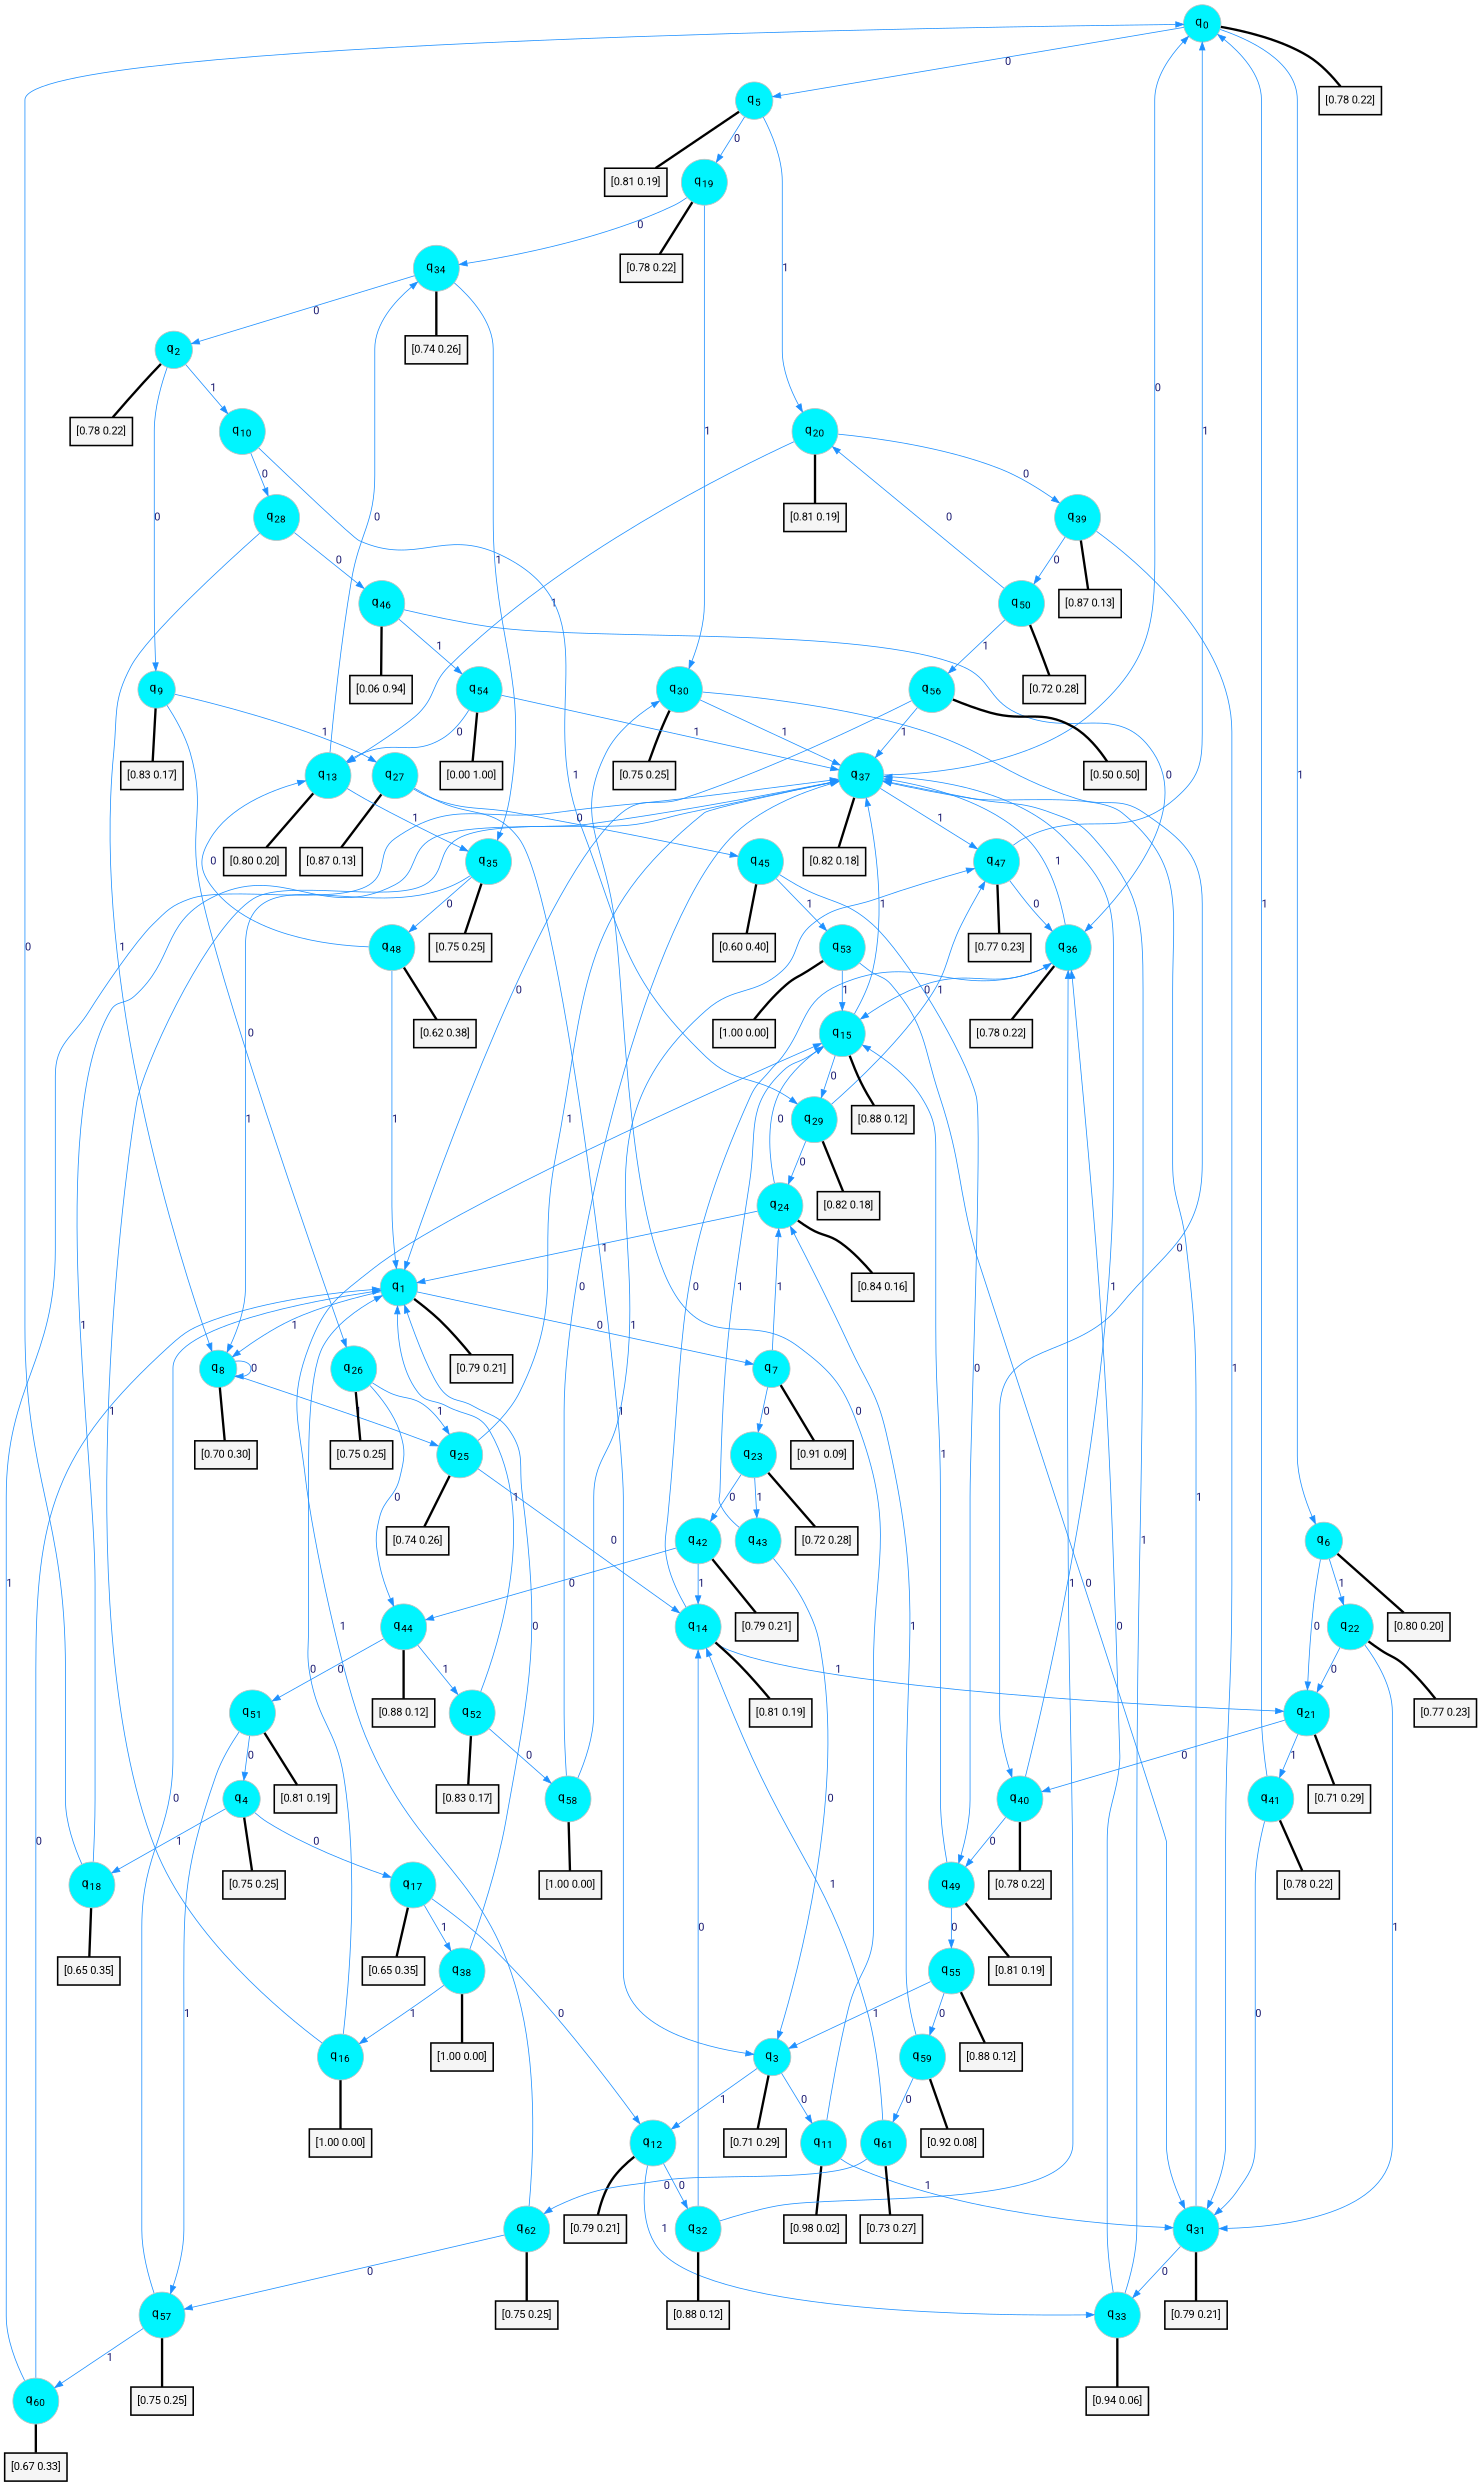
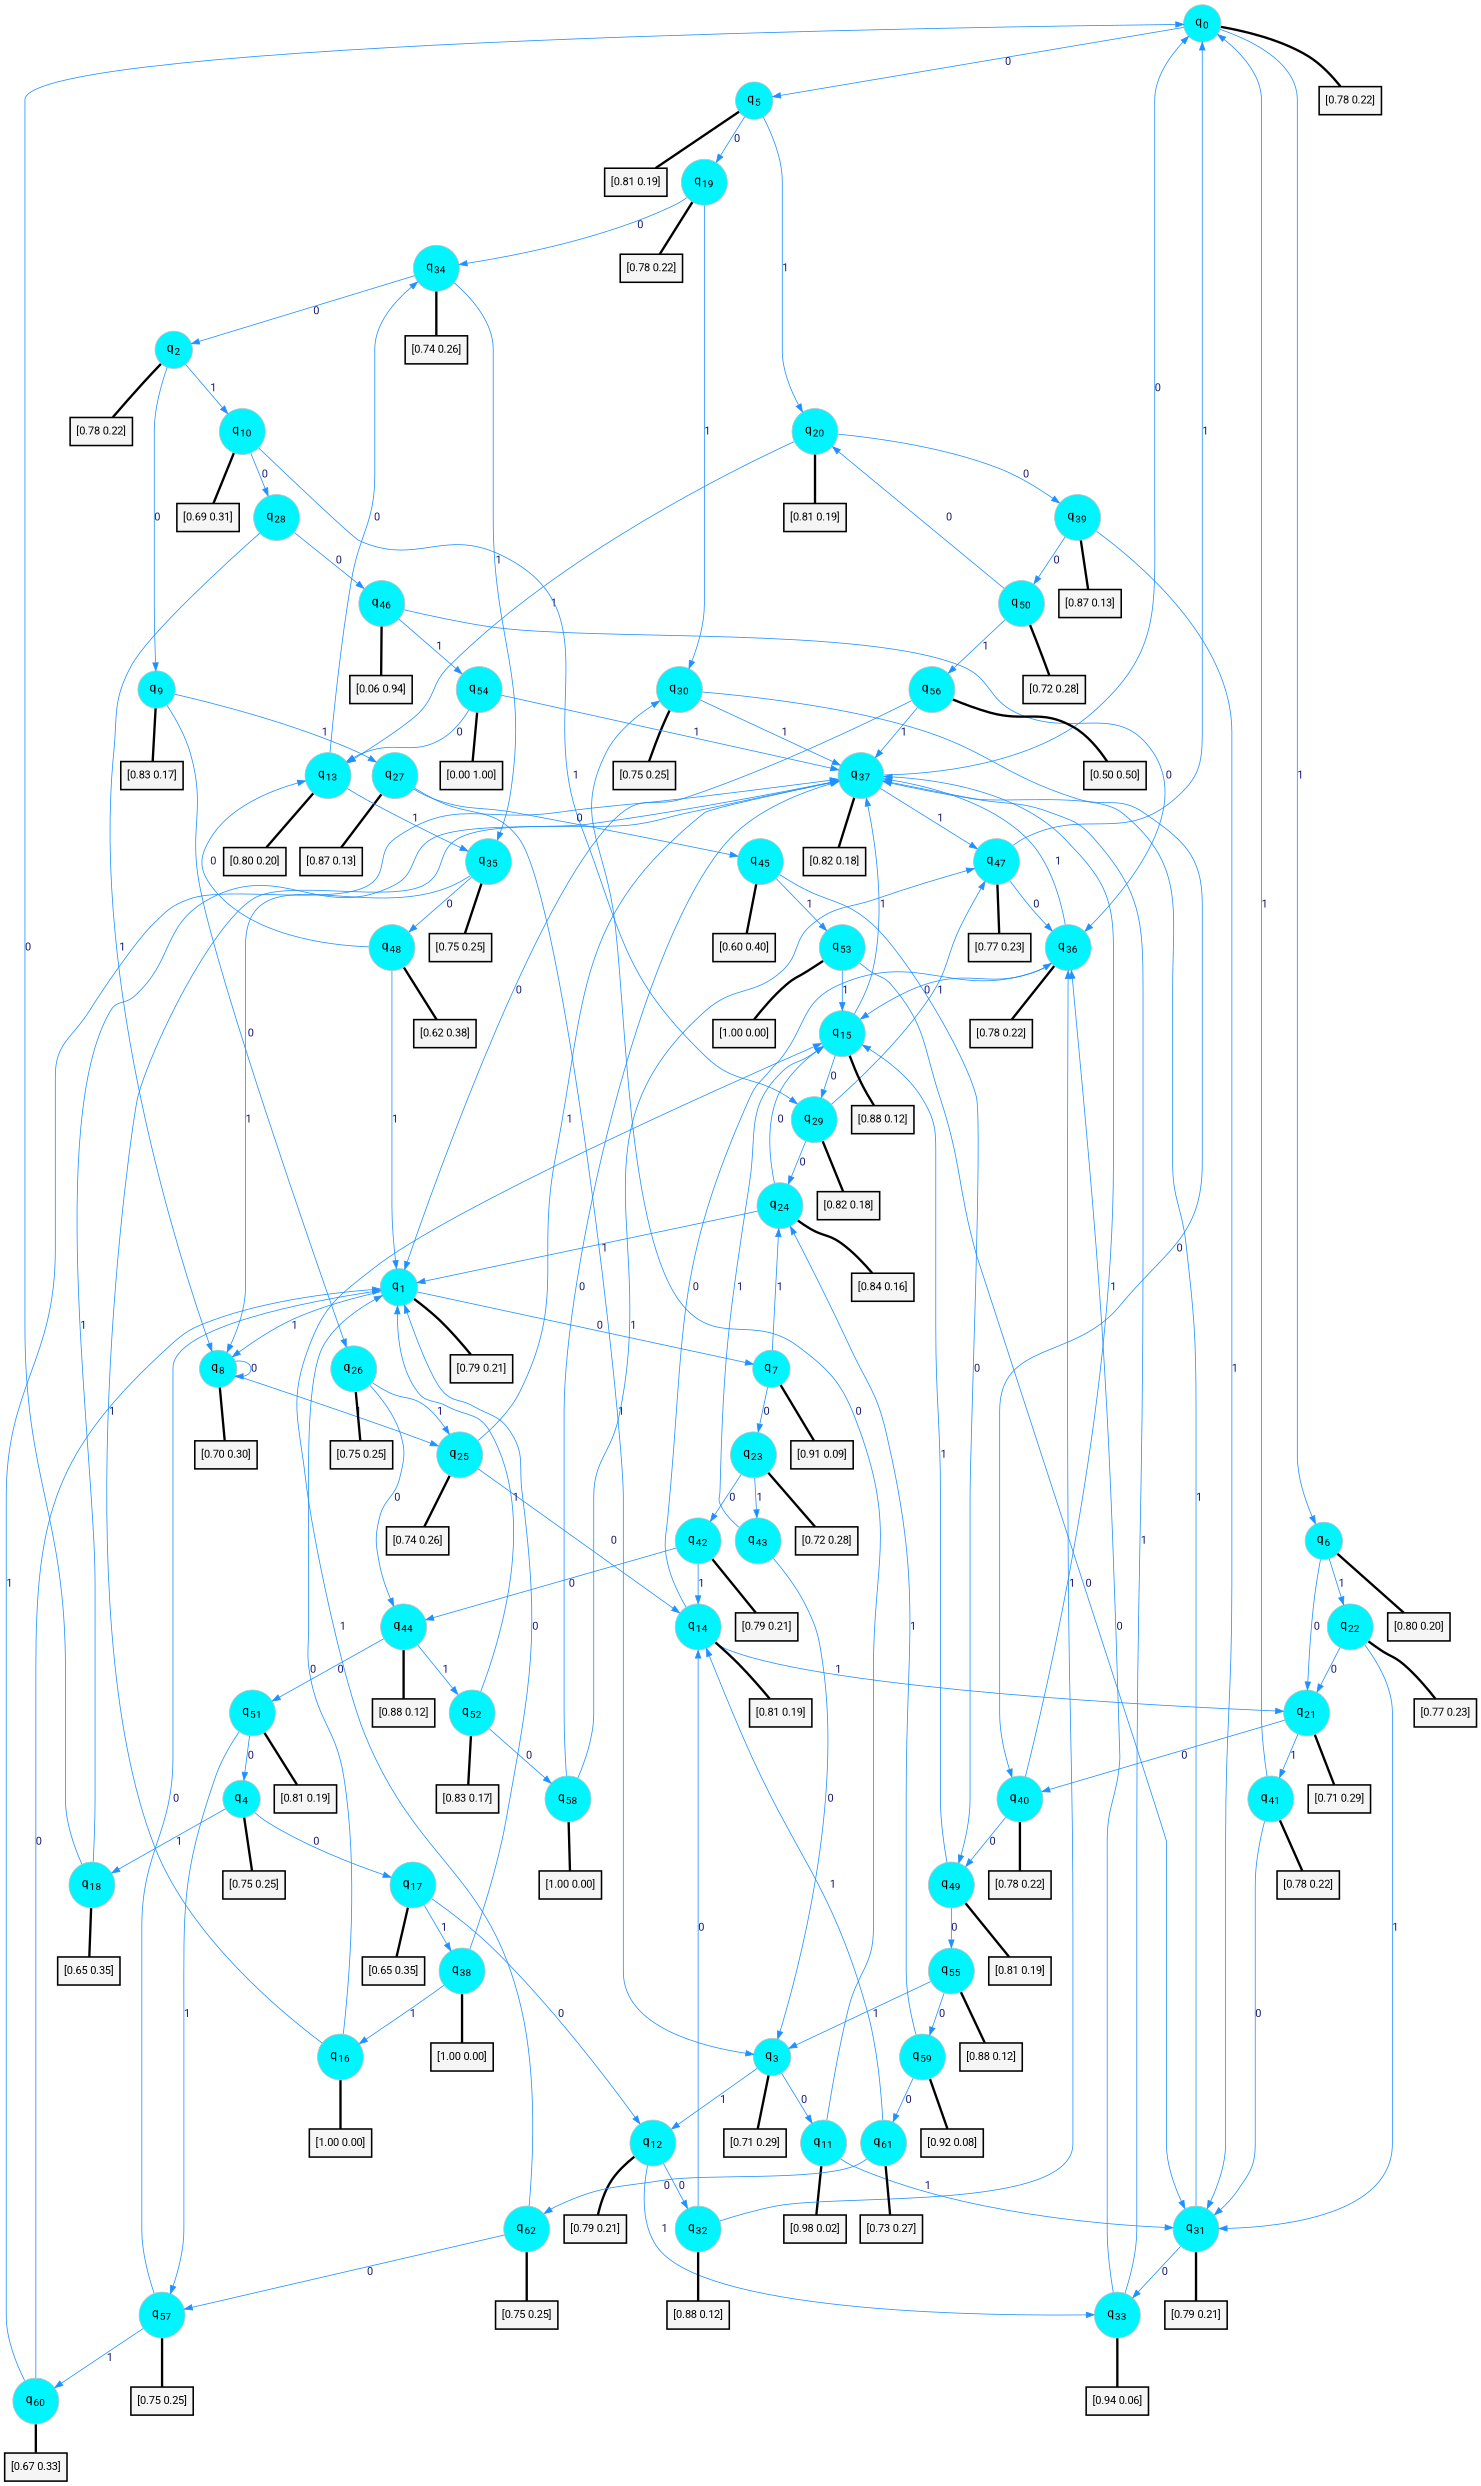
none -> (208, 518)
